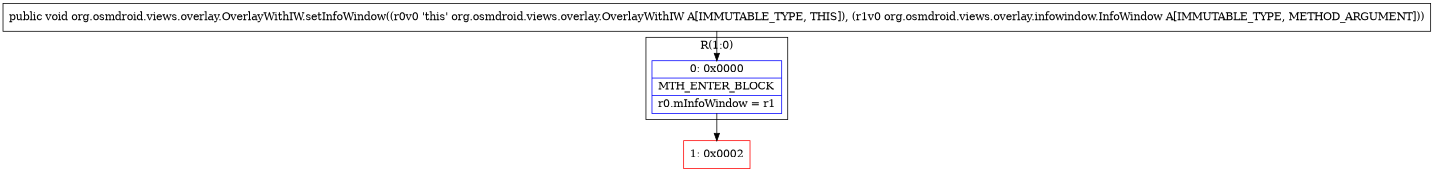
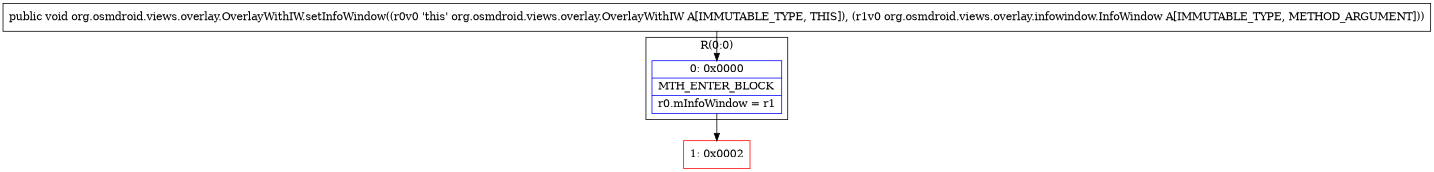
(717, 46) -> (717, 46)
